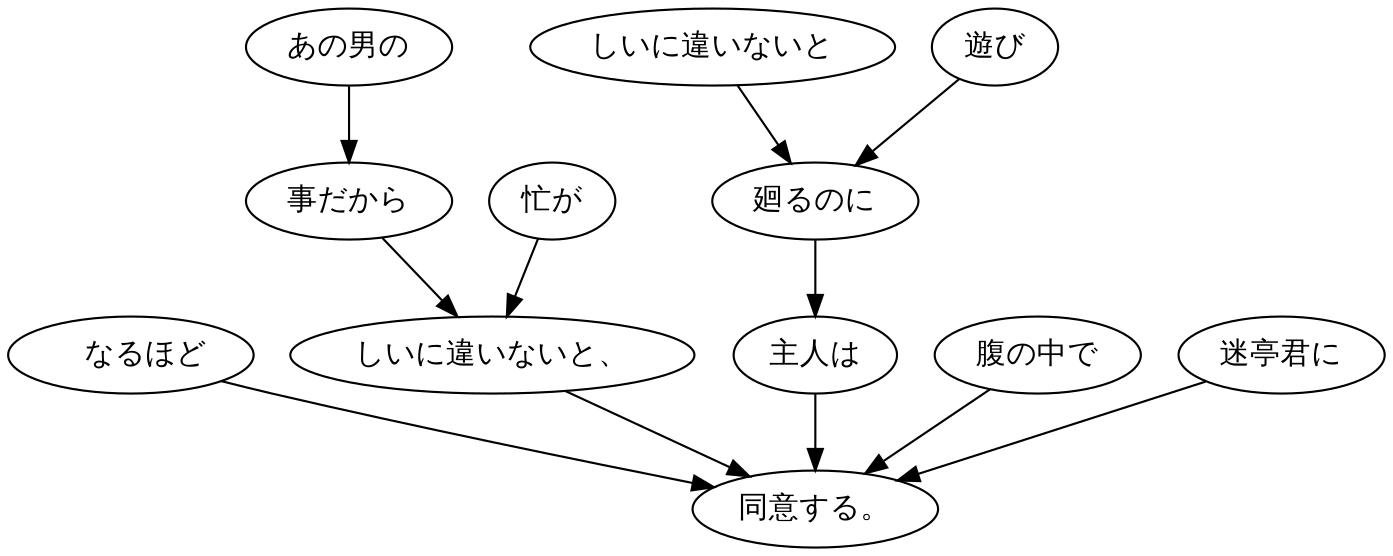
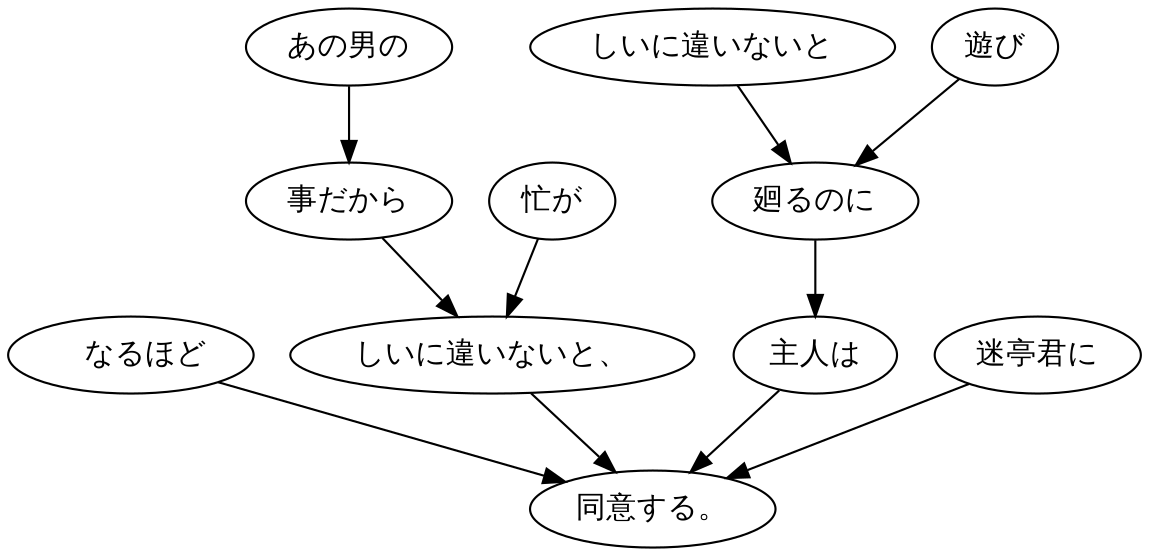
(1038, 355) -> none
